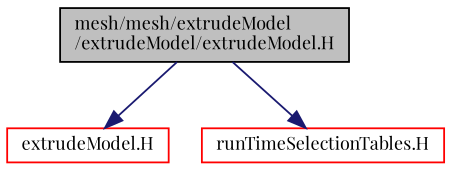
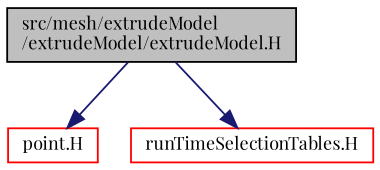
(205, 35) -> (152, 35)
(88, 145) -> (53, 145)
